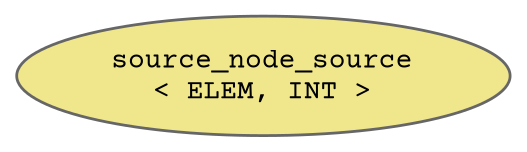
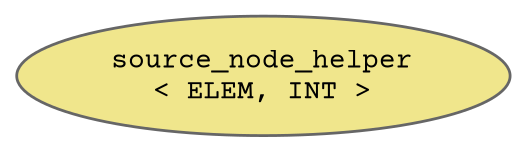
(263, 76) -> (263, 76)
